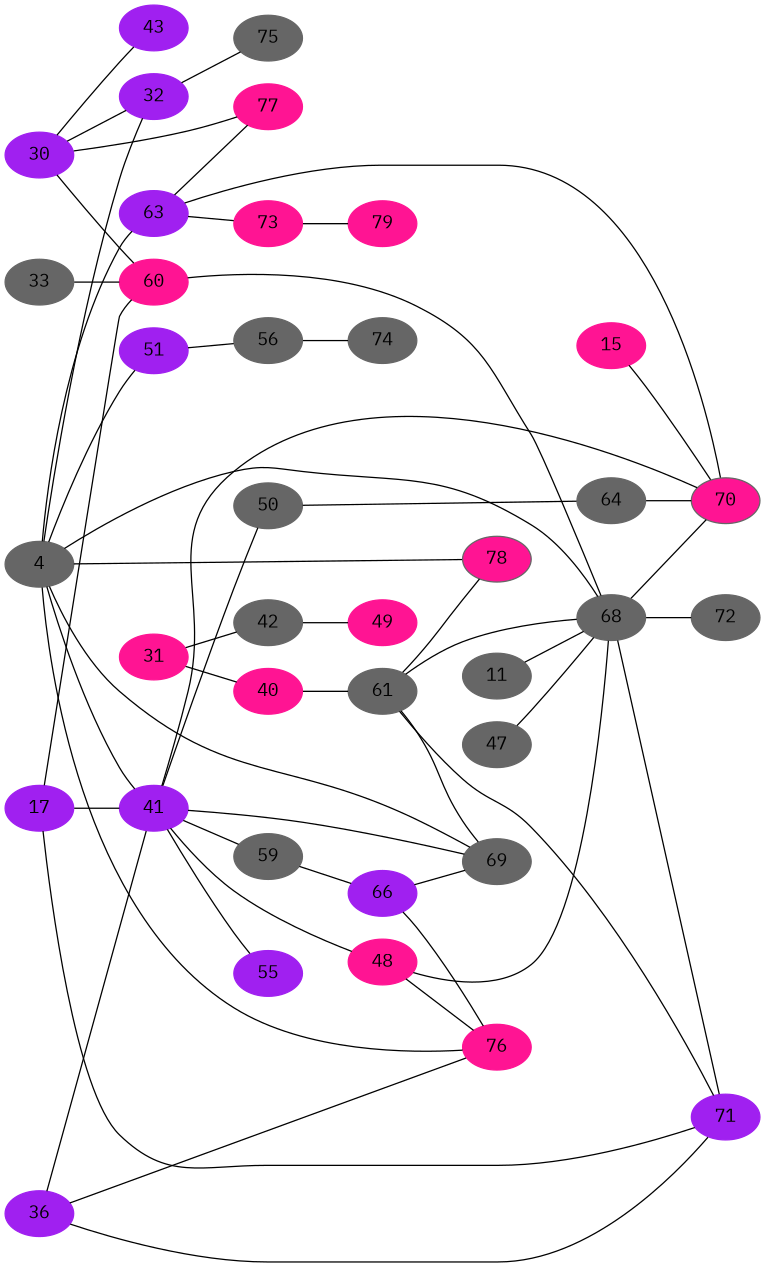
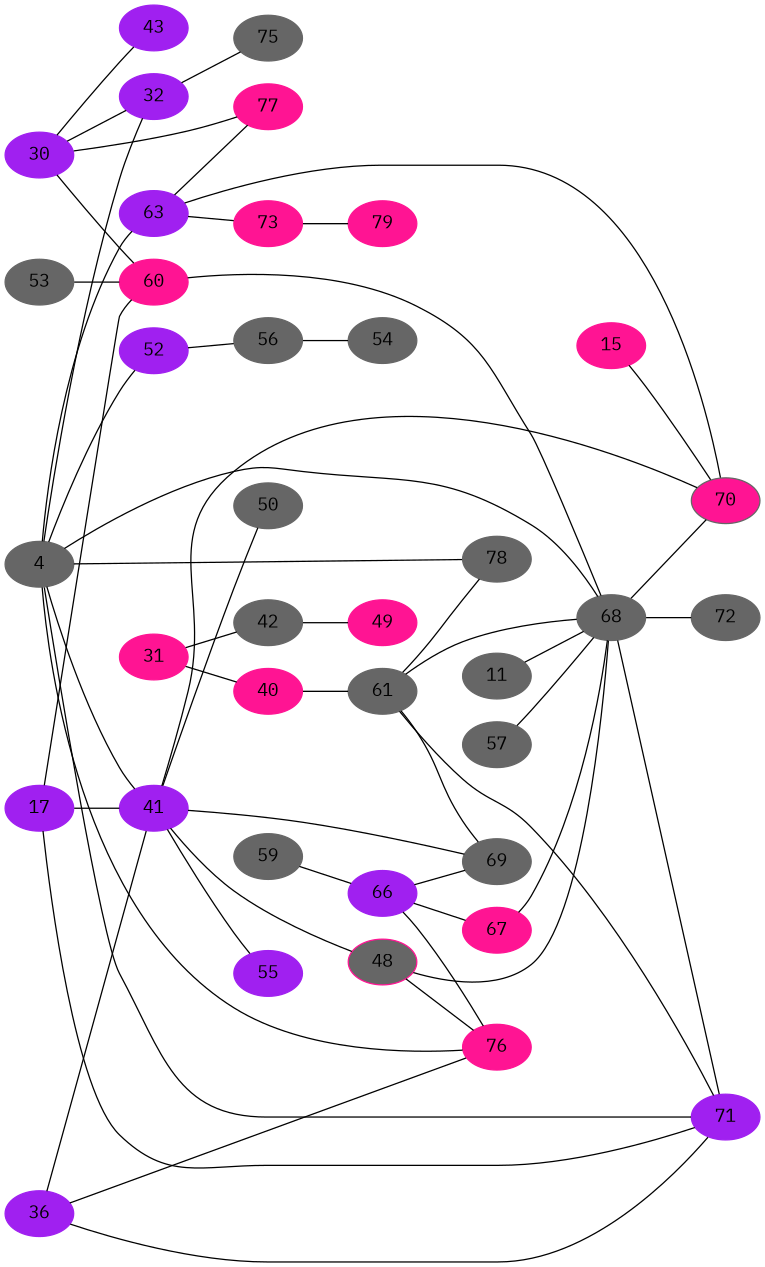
(39, 282) -> (39, 282)
(383, 341) -> (383, 341)
(154, 351) -> (154, 351)
(611, 501) -> none
(497, 559) -> (497, 559)
(497, 745) -> (497, 745)
(230, 758) -> (182, 1082)
(211, 832) -> none
none -> (497, 930)
(383, 962) -> (383, 962)
